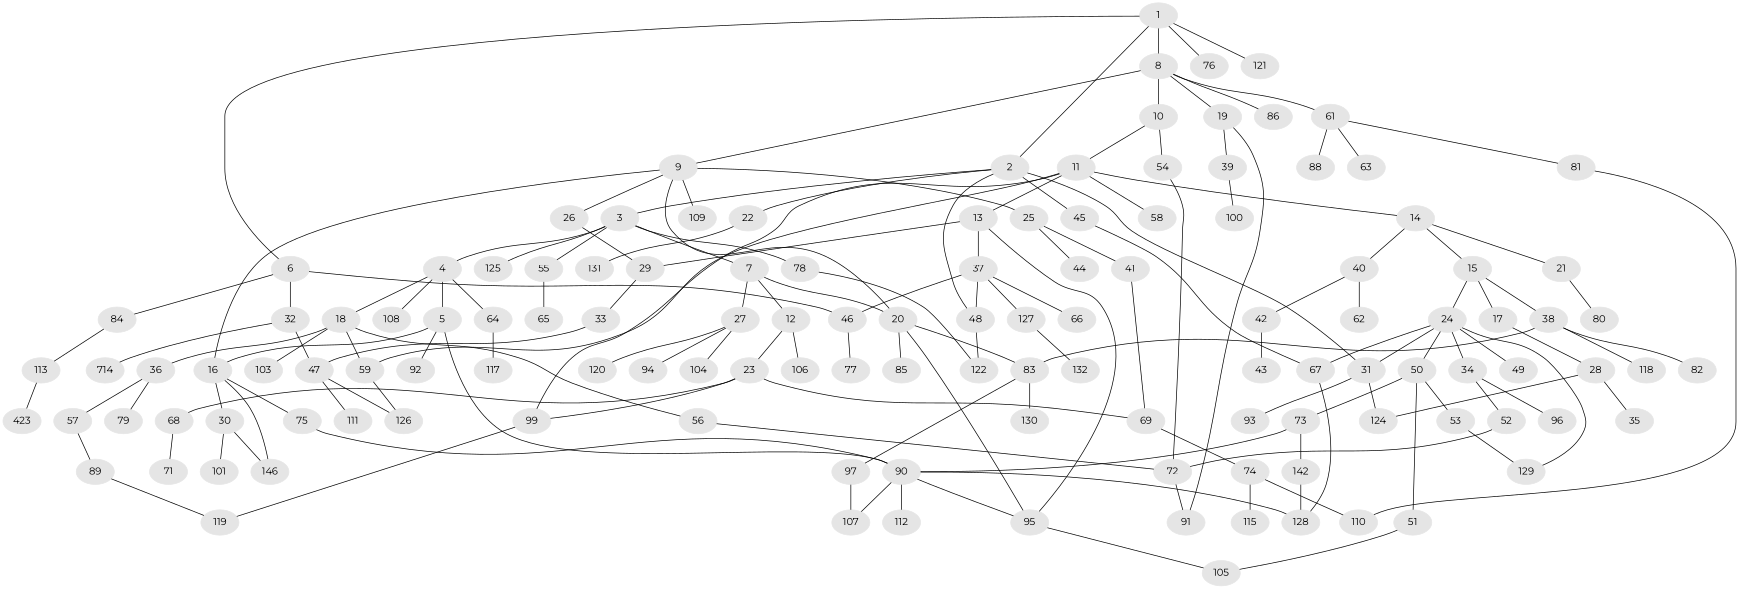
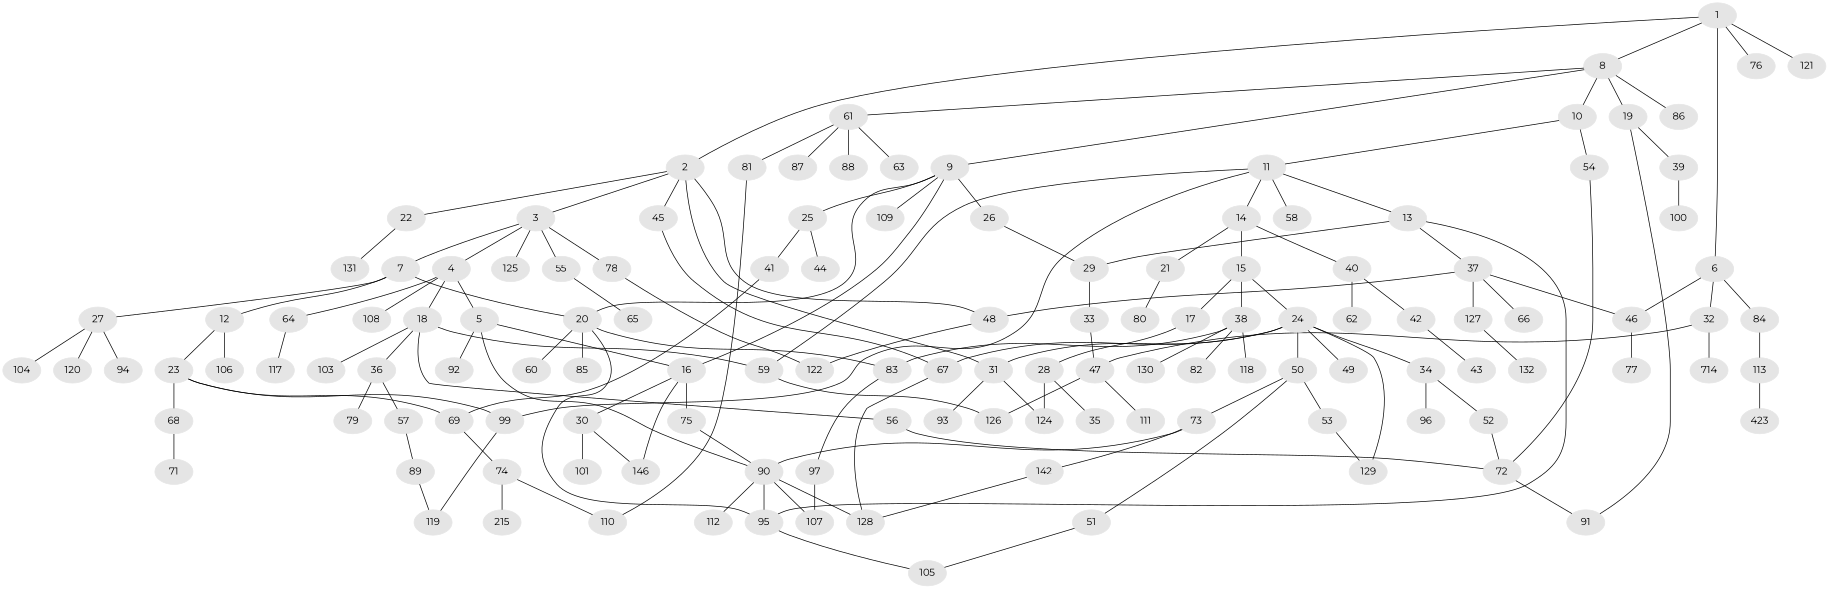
none -> (798, 168)
none -> (532, 370)
(1030, 396) -> (1187, 348)
(1250, 522) -> (502, 522)
